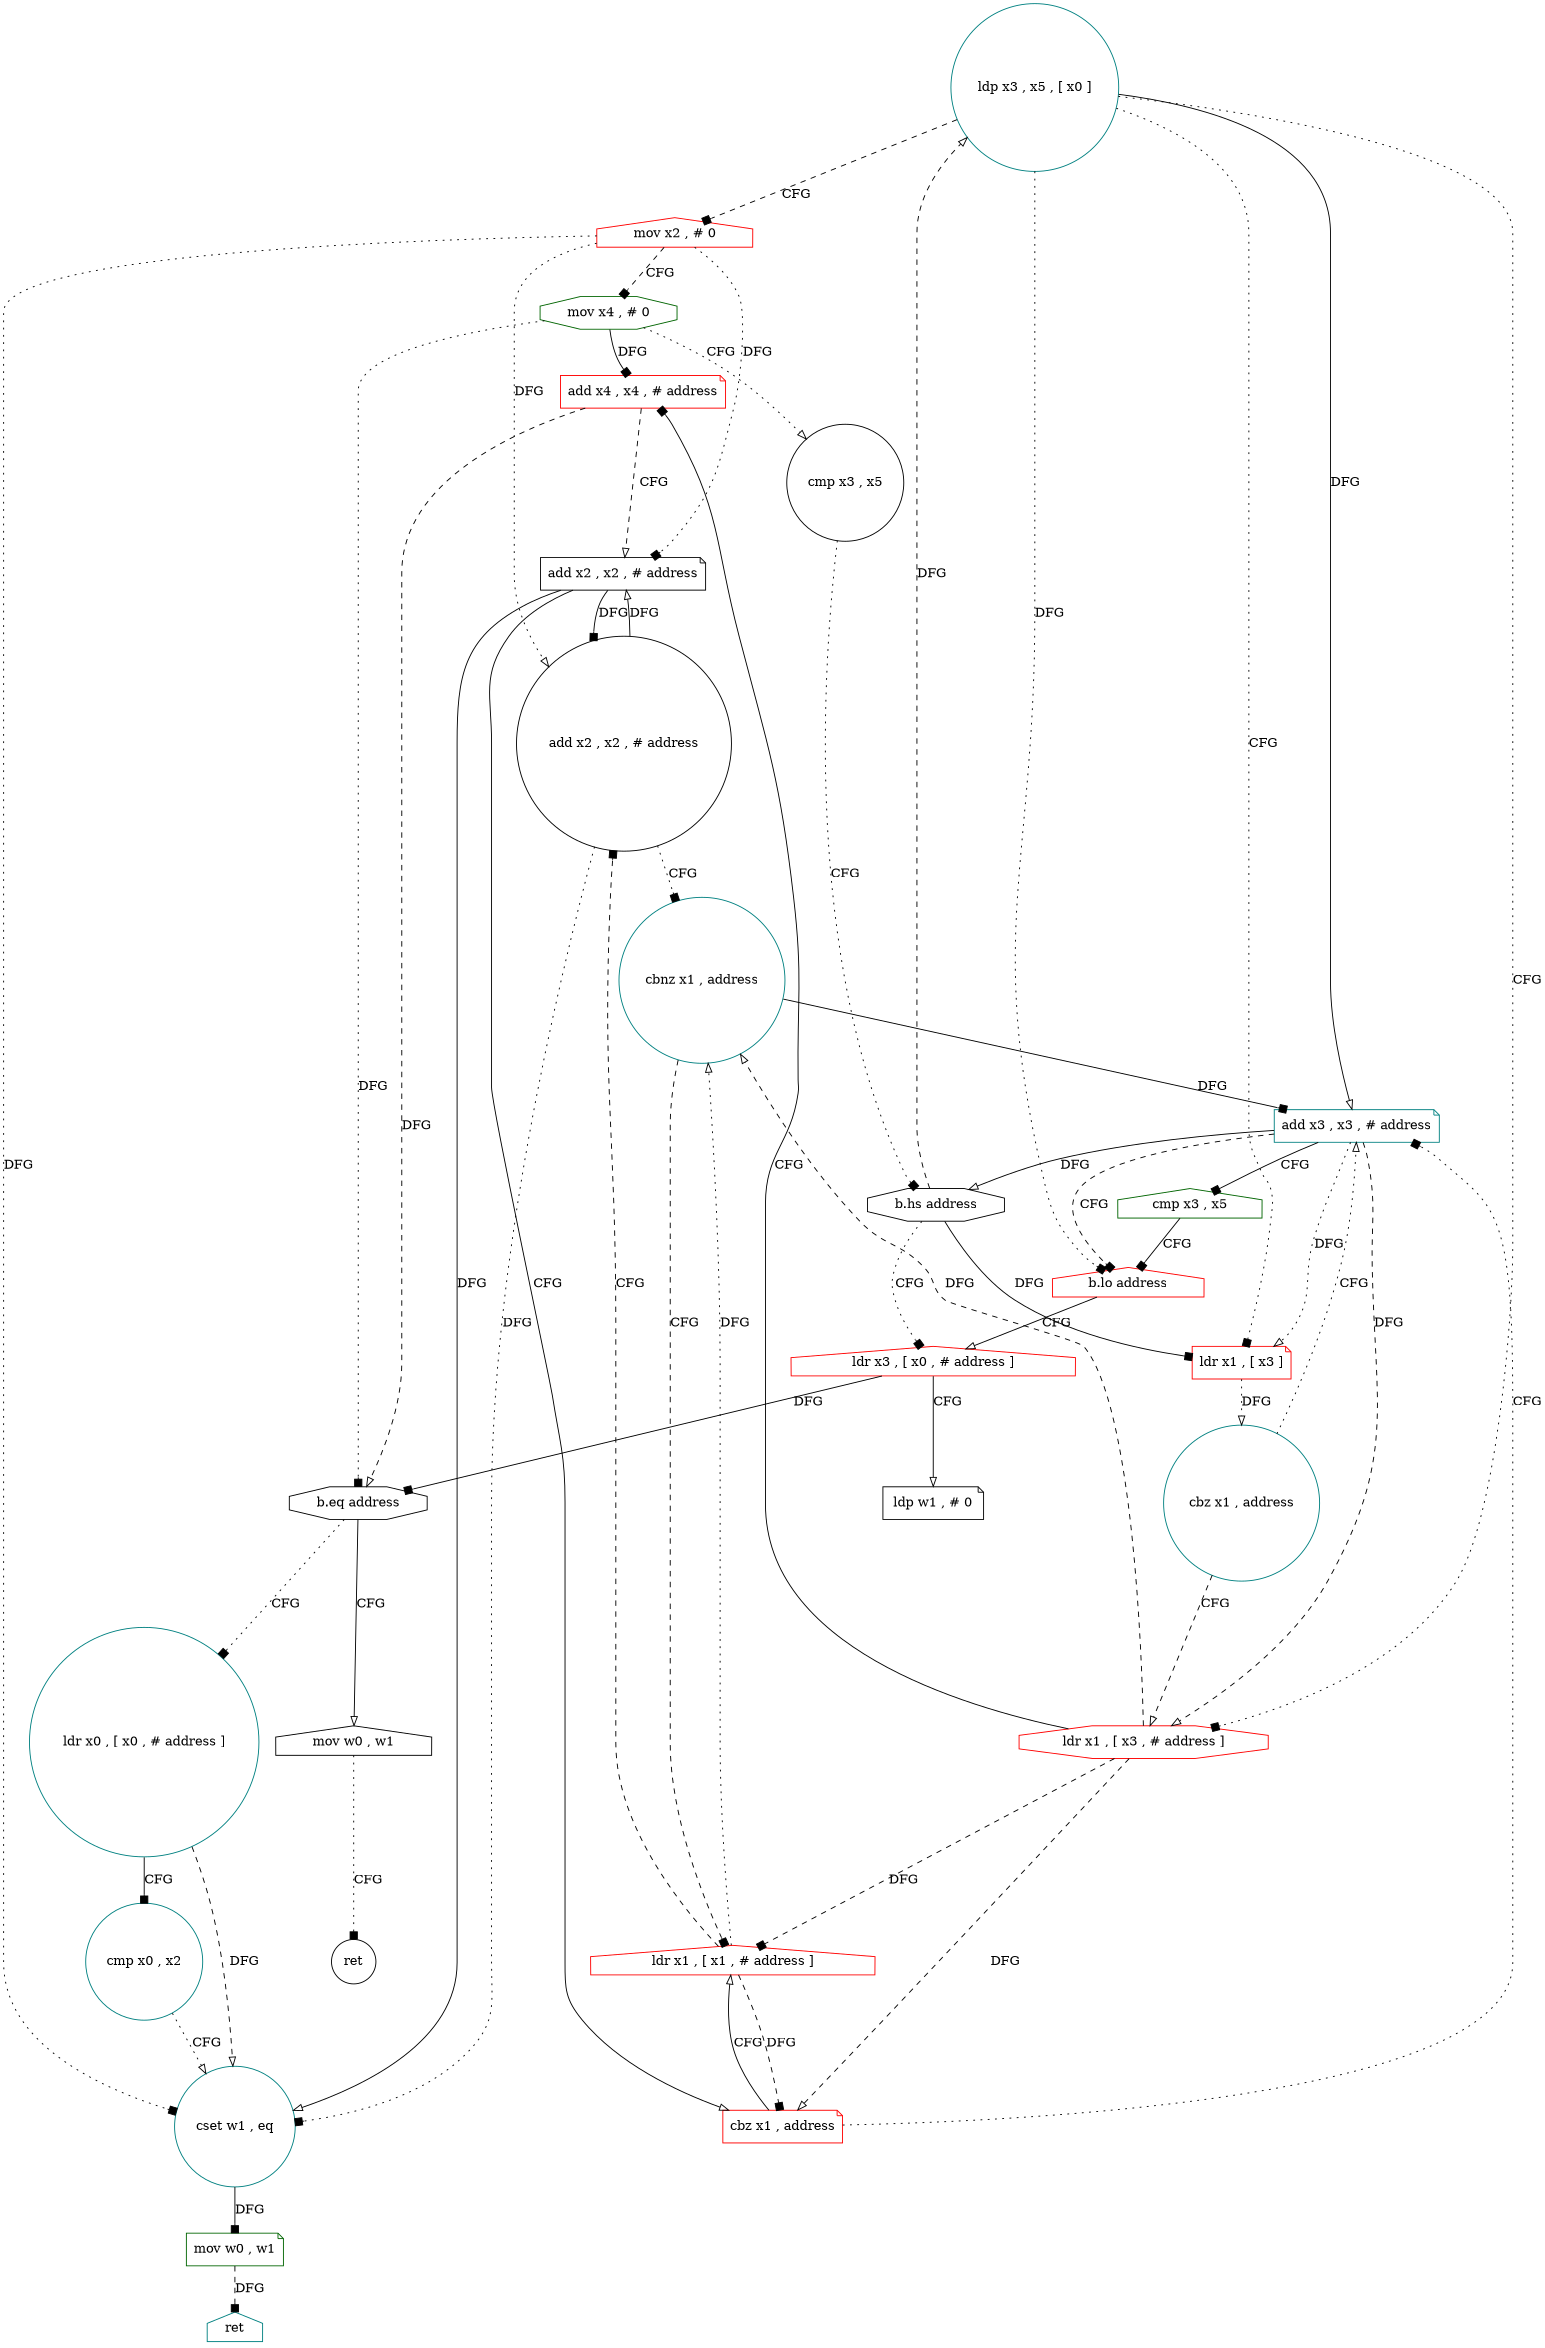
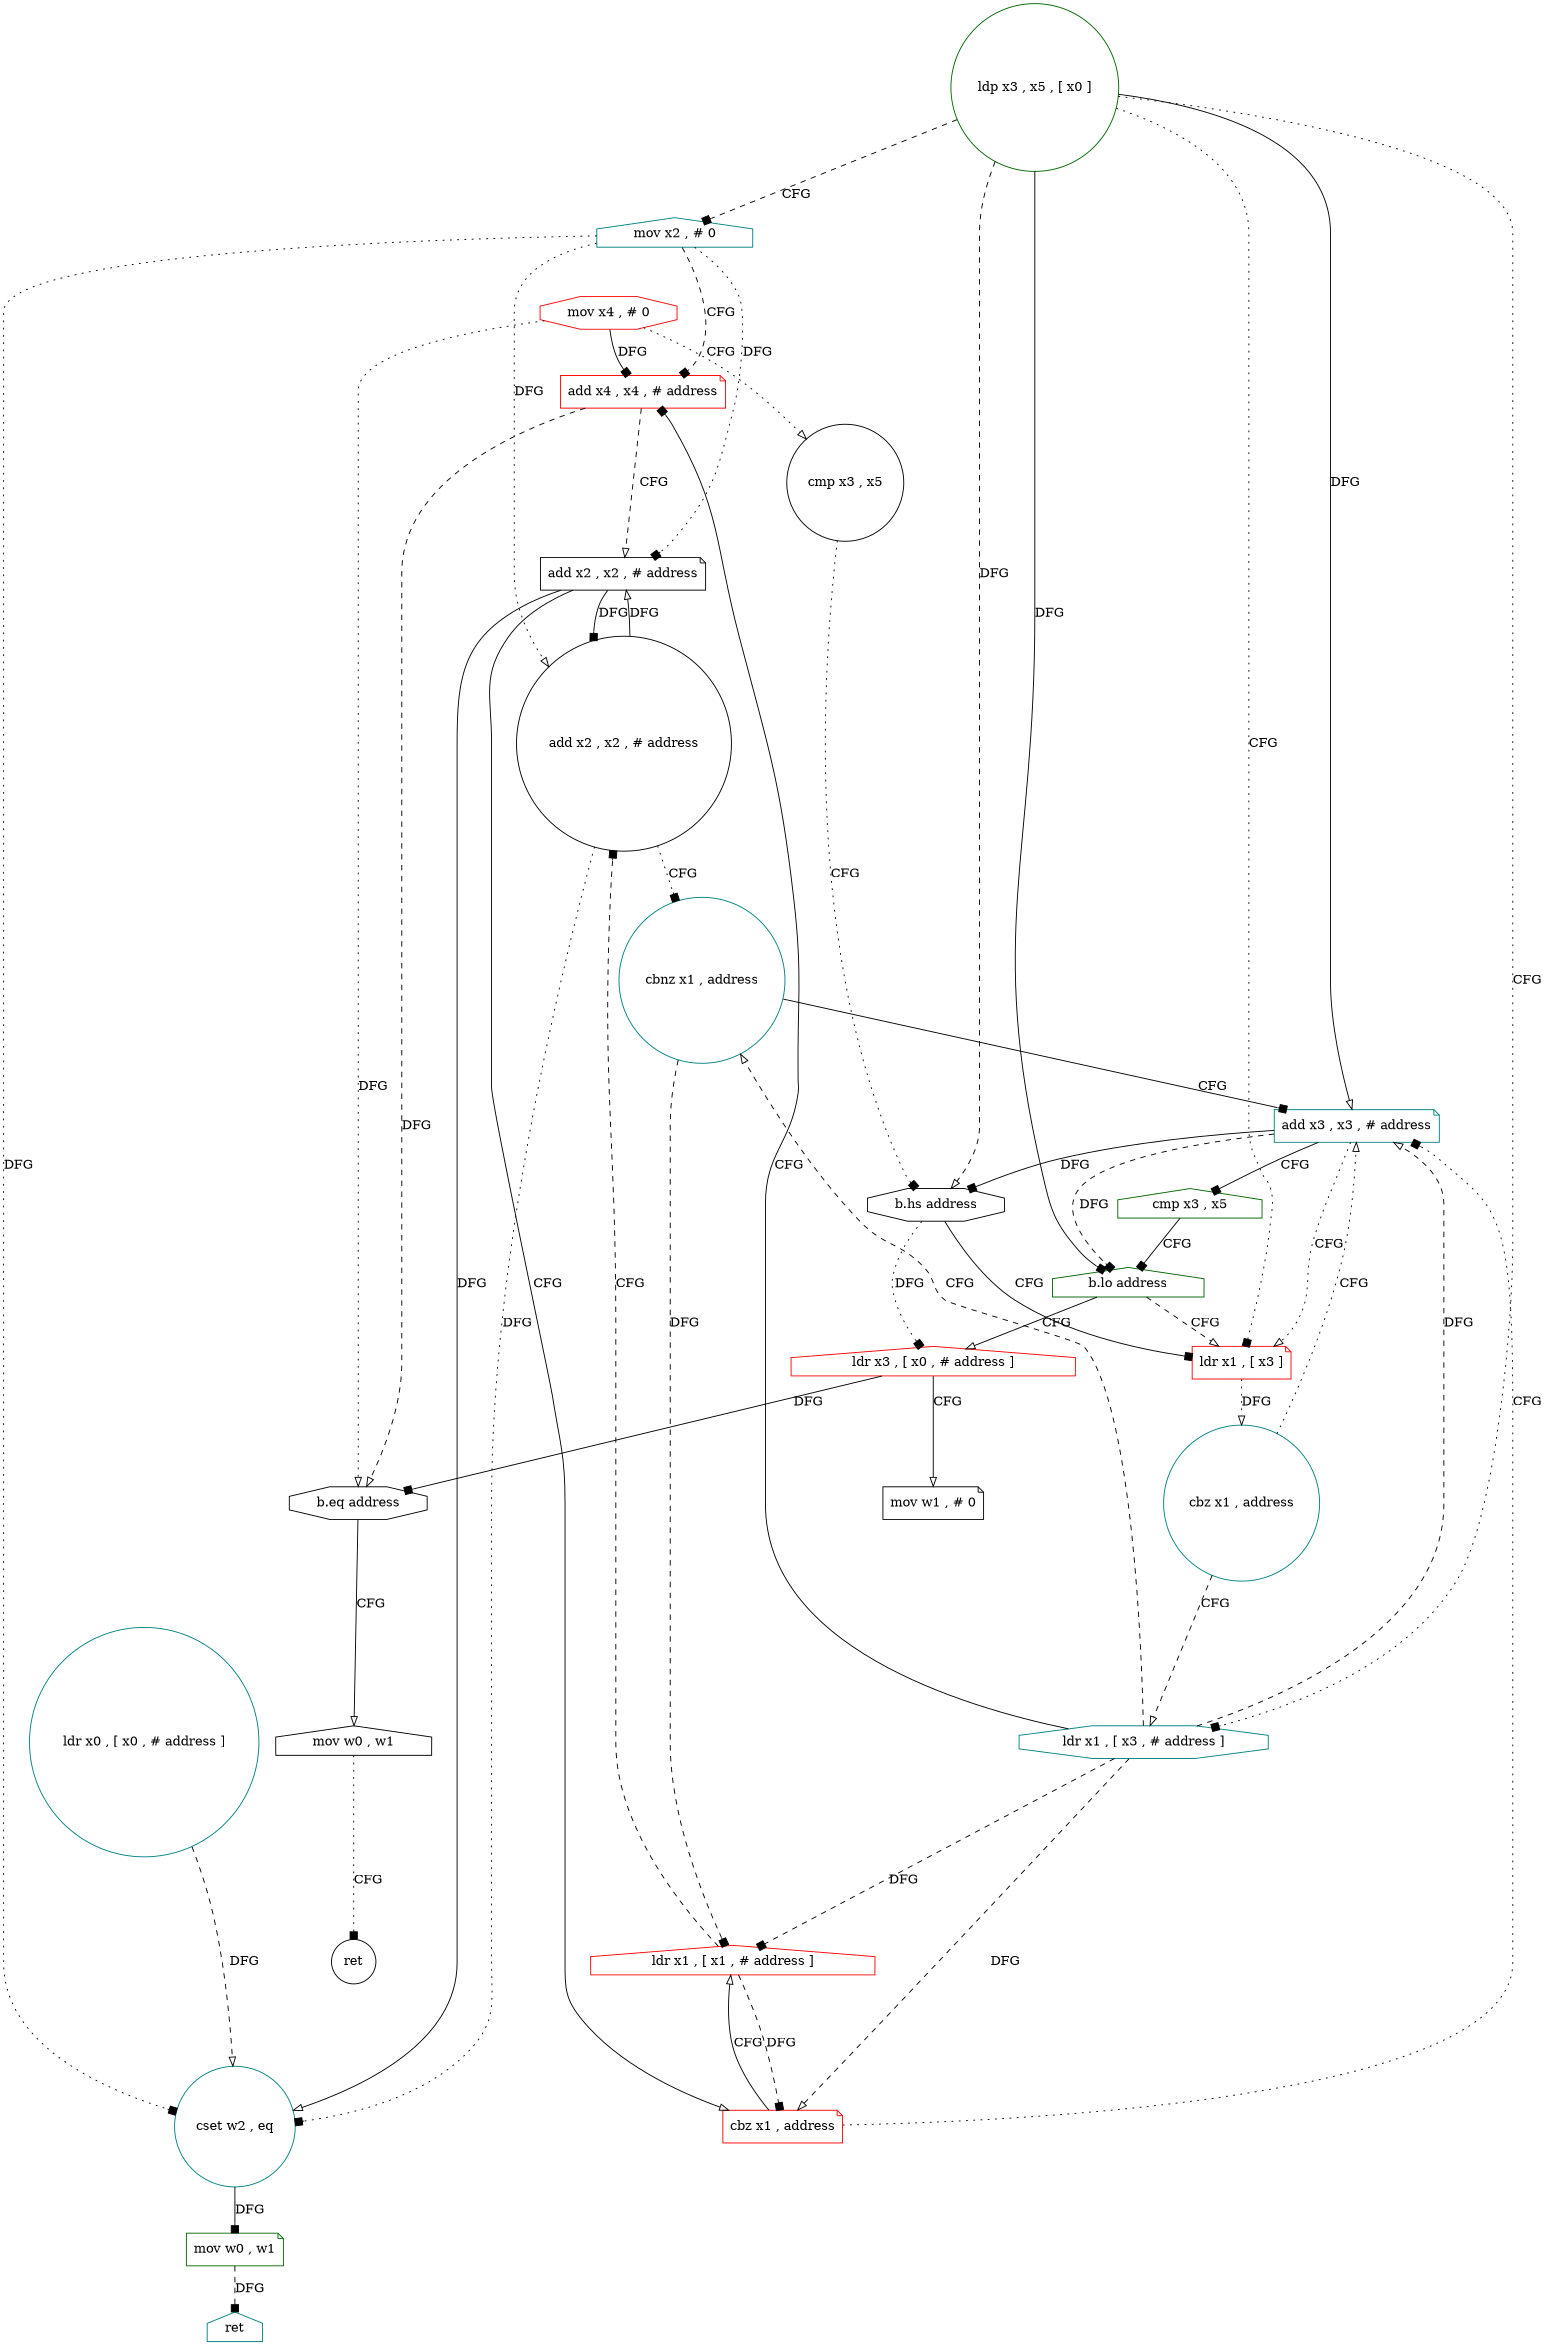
(1035, 88) -> (1035, 88)
(675, 234) -> (675, 234)
(646, 268) -> (704, 309)
(609, 313) -> (609, 313)
(917, 661) -> (980, 673)
(1031, 729) -> (1031, 729)
(358, 830) -> (358, 830)
(1213, 1087) -> (1213, 1087)
(1123, 1147) -> (1123, 1147)
(1094, 1205) -> (1094, 1205)
(1329, 1244) -> (1329, 1244)
(910, 1284) -> (910, 1284)
(960, 1284) -> (960, 1284)
(1029, 1284) -> (1029, 1284)
(1128, 1284) -> (1128, 1284)
none -> (1179, 1319)
(685, 1323) -> (685, 1323)
(1372, 1468) -> (1444, 1493)
(933, 1503) -> (933, 1503)
(720, 1509) -> none
(286, 1584) -> none
(1144, 1742) -> (1144, 1742)
(144, 1962) -> none
(235, 2127) -> (235, 2127)
